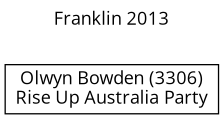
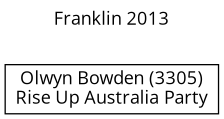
(112, 89) -> (112, 89)
